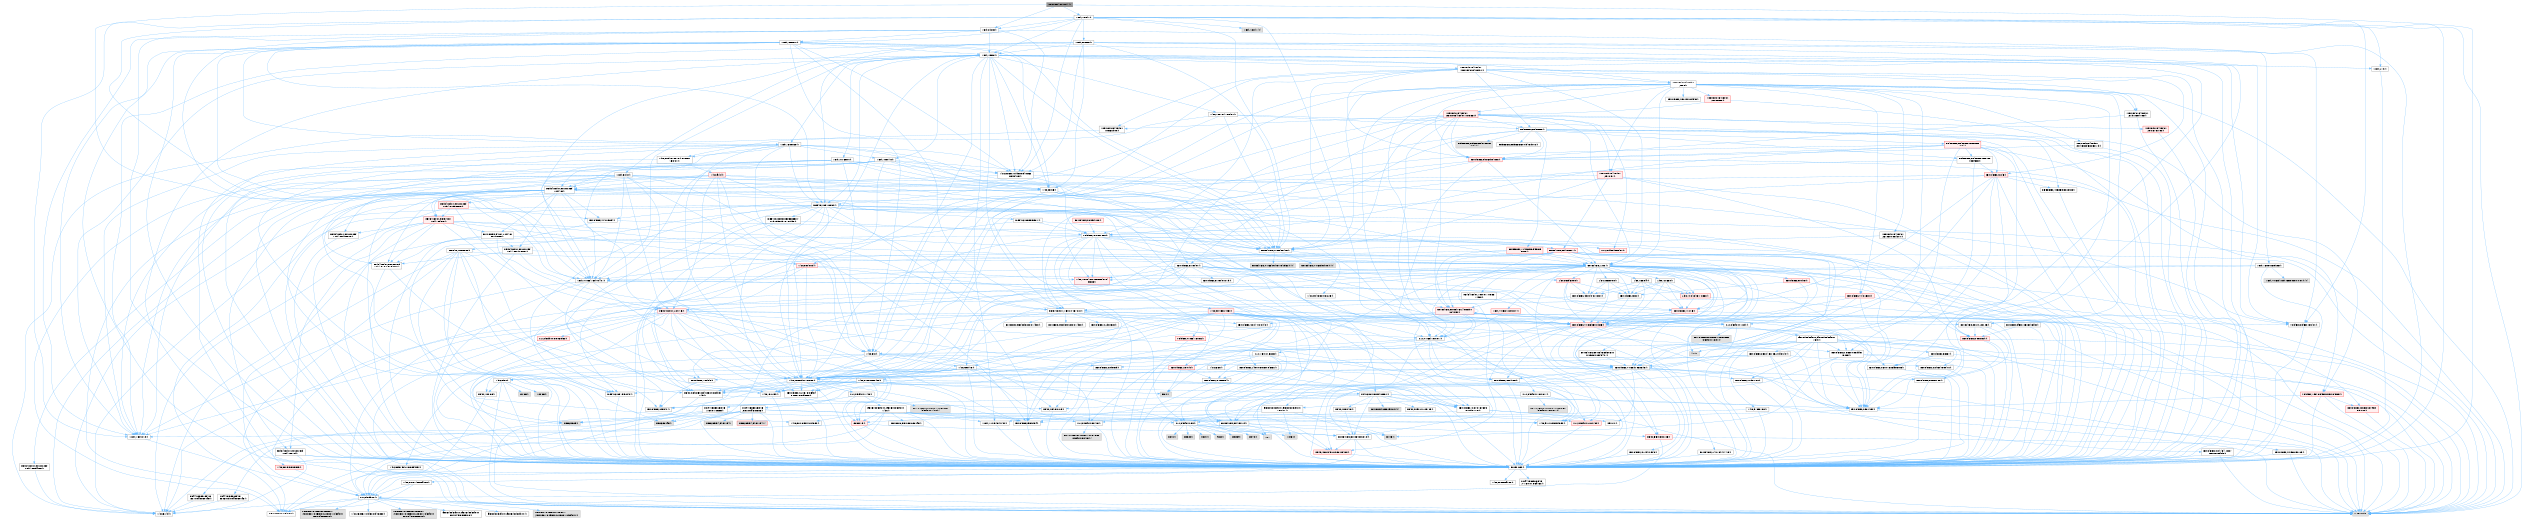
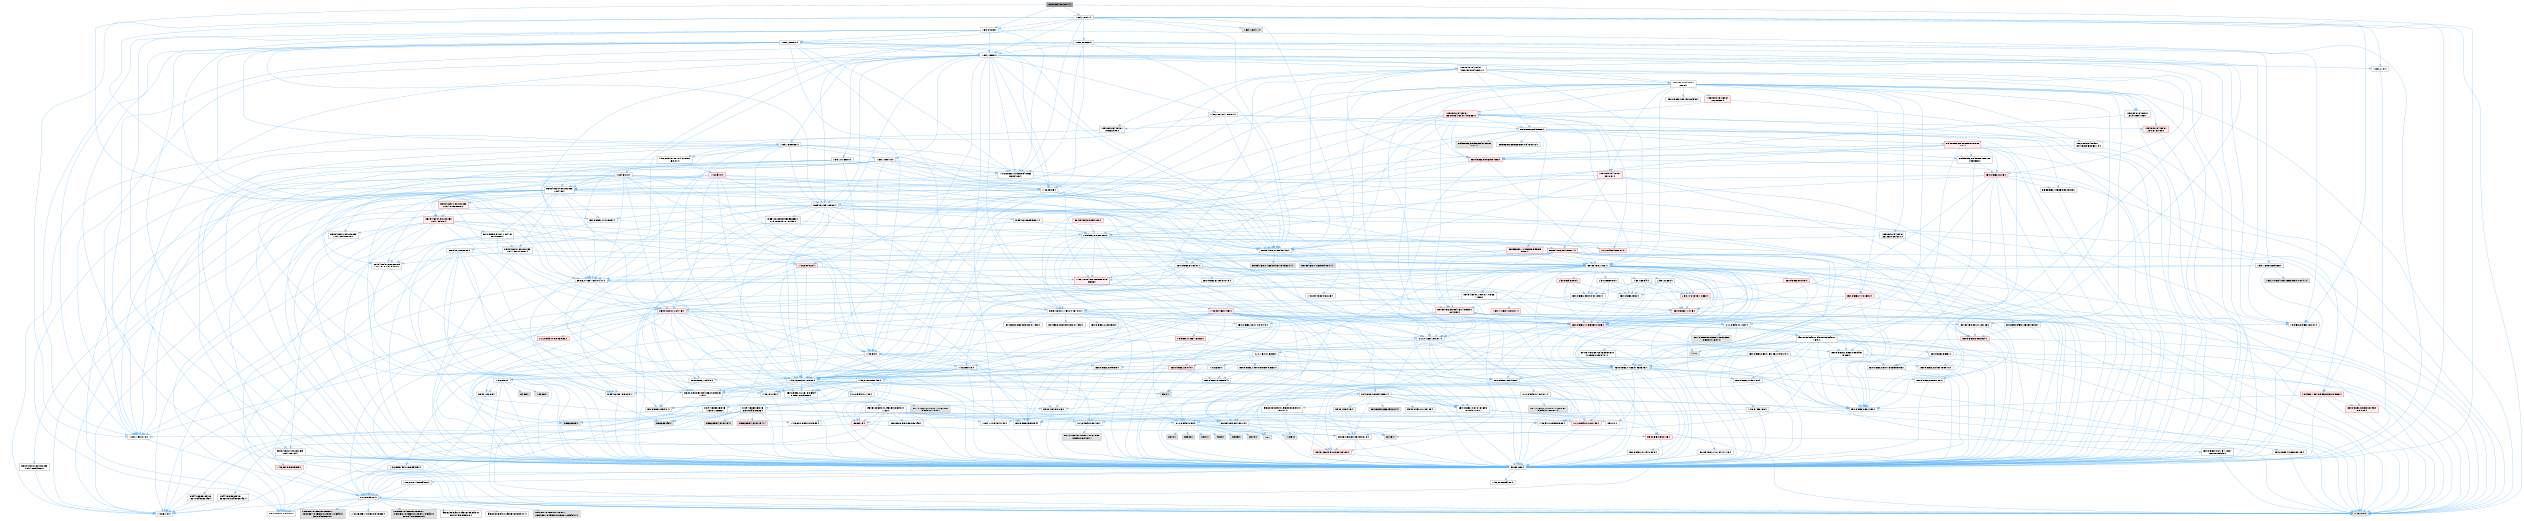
none -> (1934, 88)
(1963, 145) -> (1963, 145)
(439, 220) -> (439, 220)
(1396, 275) -> (1306, 311)
(591, 281) -> (591, 281)
(1532, 482) -> none
